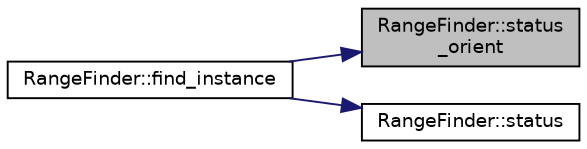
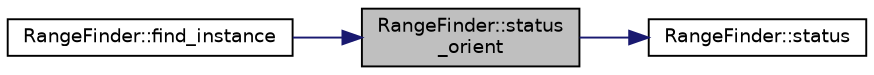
(315, 102) -> (604, 38)
